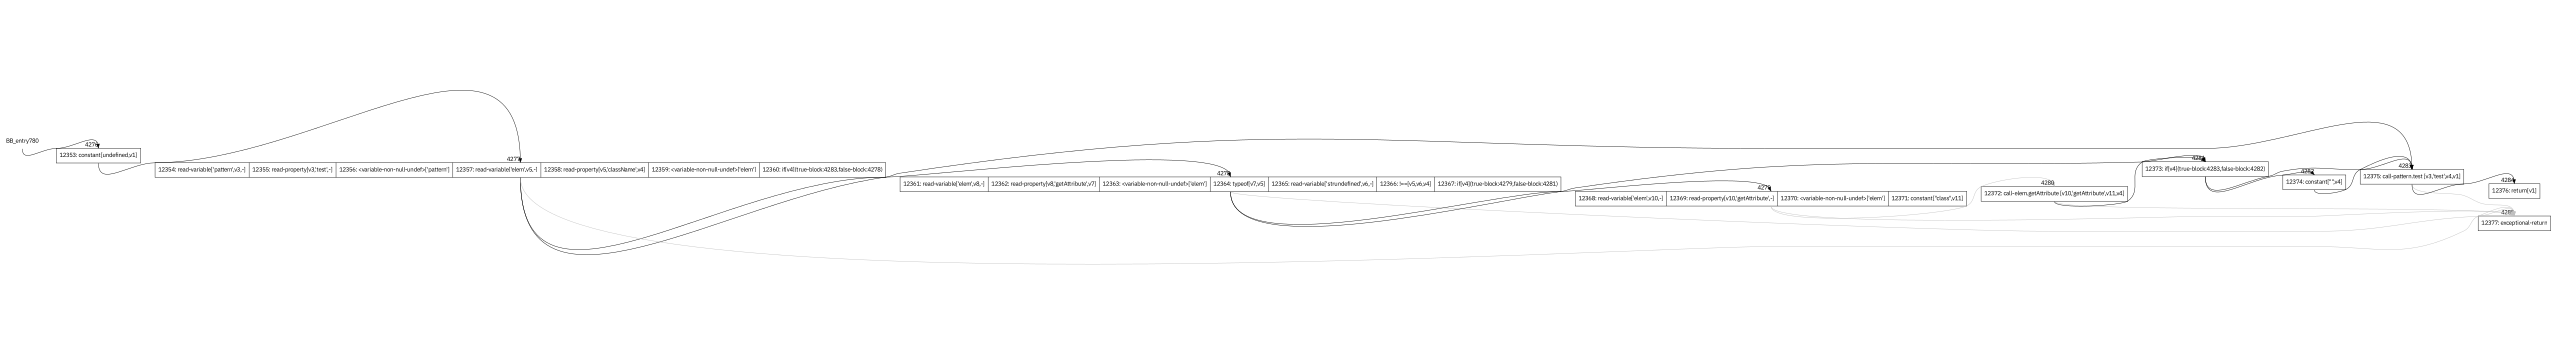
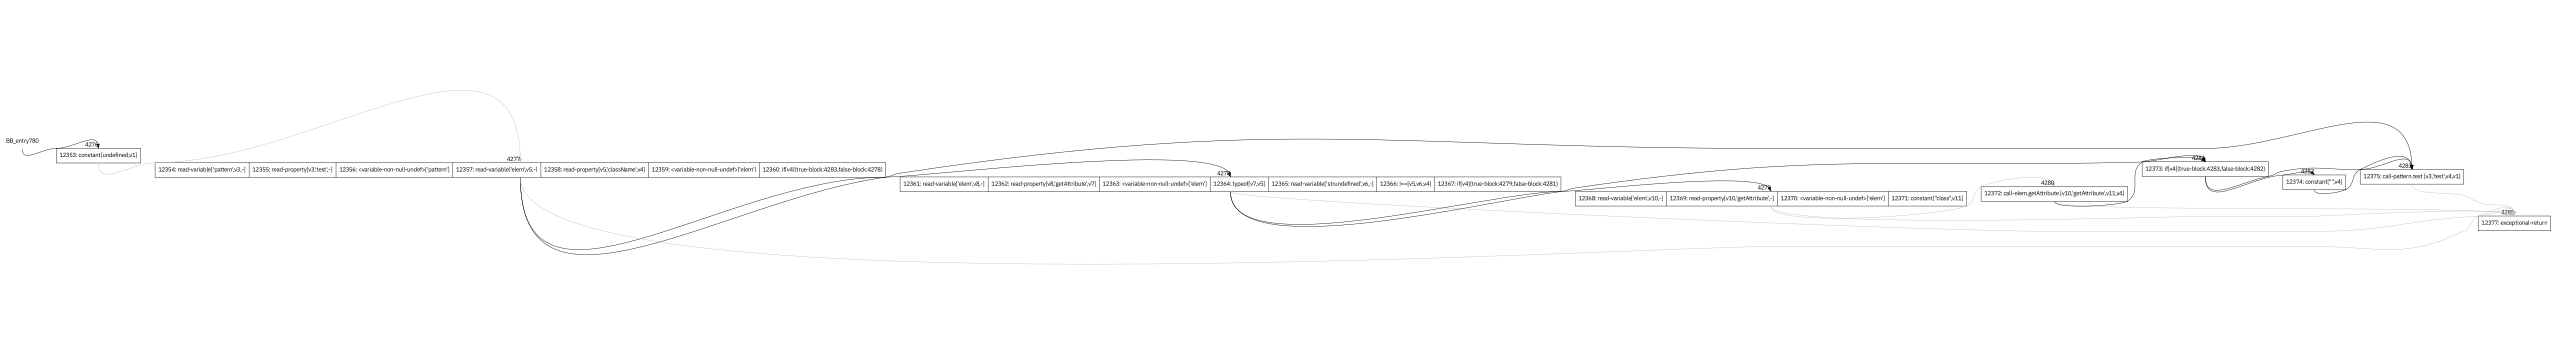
(326, 125) -> (326, 125)
(2514, 191) -> none
